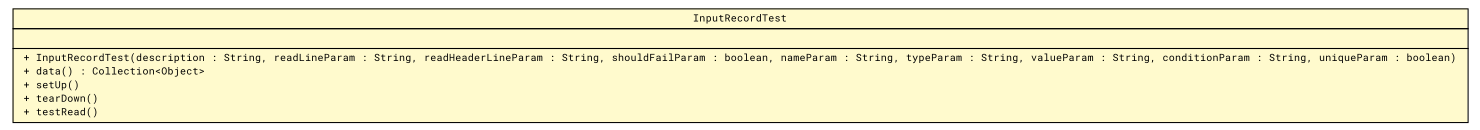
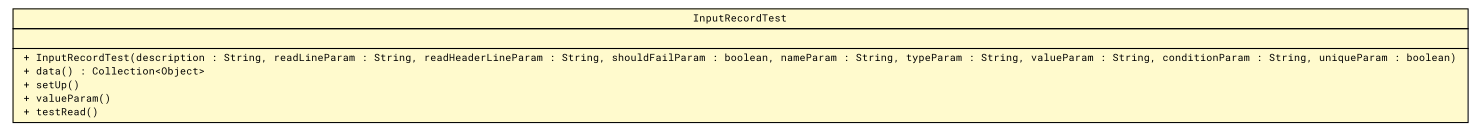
(62, 99) -> (68, 99)
